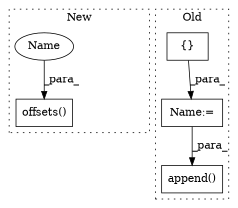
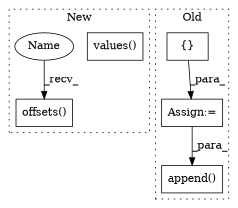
none -> (115, 47)
(61, 80) -> (61, 80)
(192, 113) -> (192, 113)
